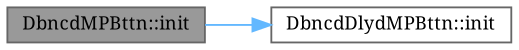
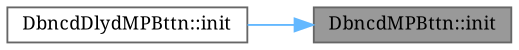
(229, 25) -> (271, 25)
